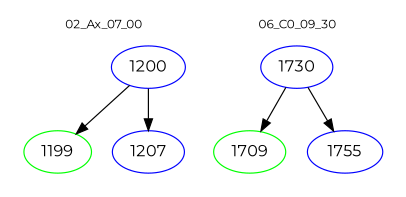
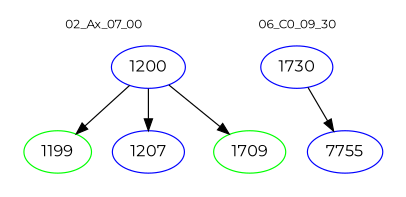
(276, 104) -> (187, 100)
(345, 152) -> (345, 152)
